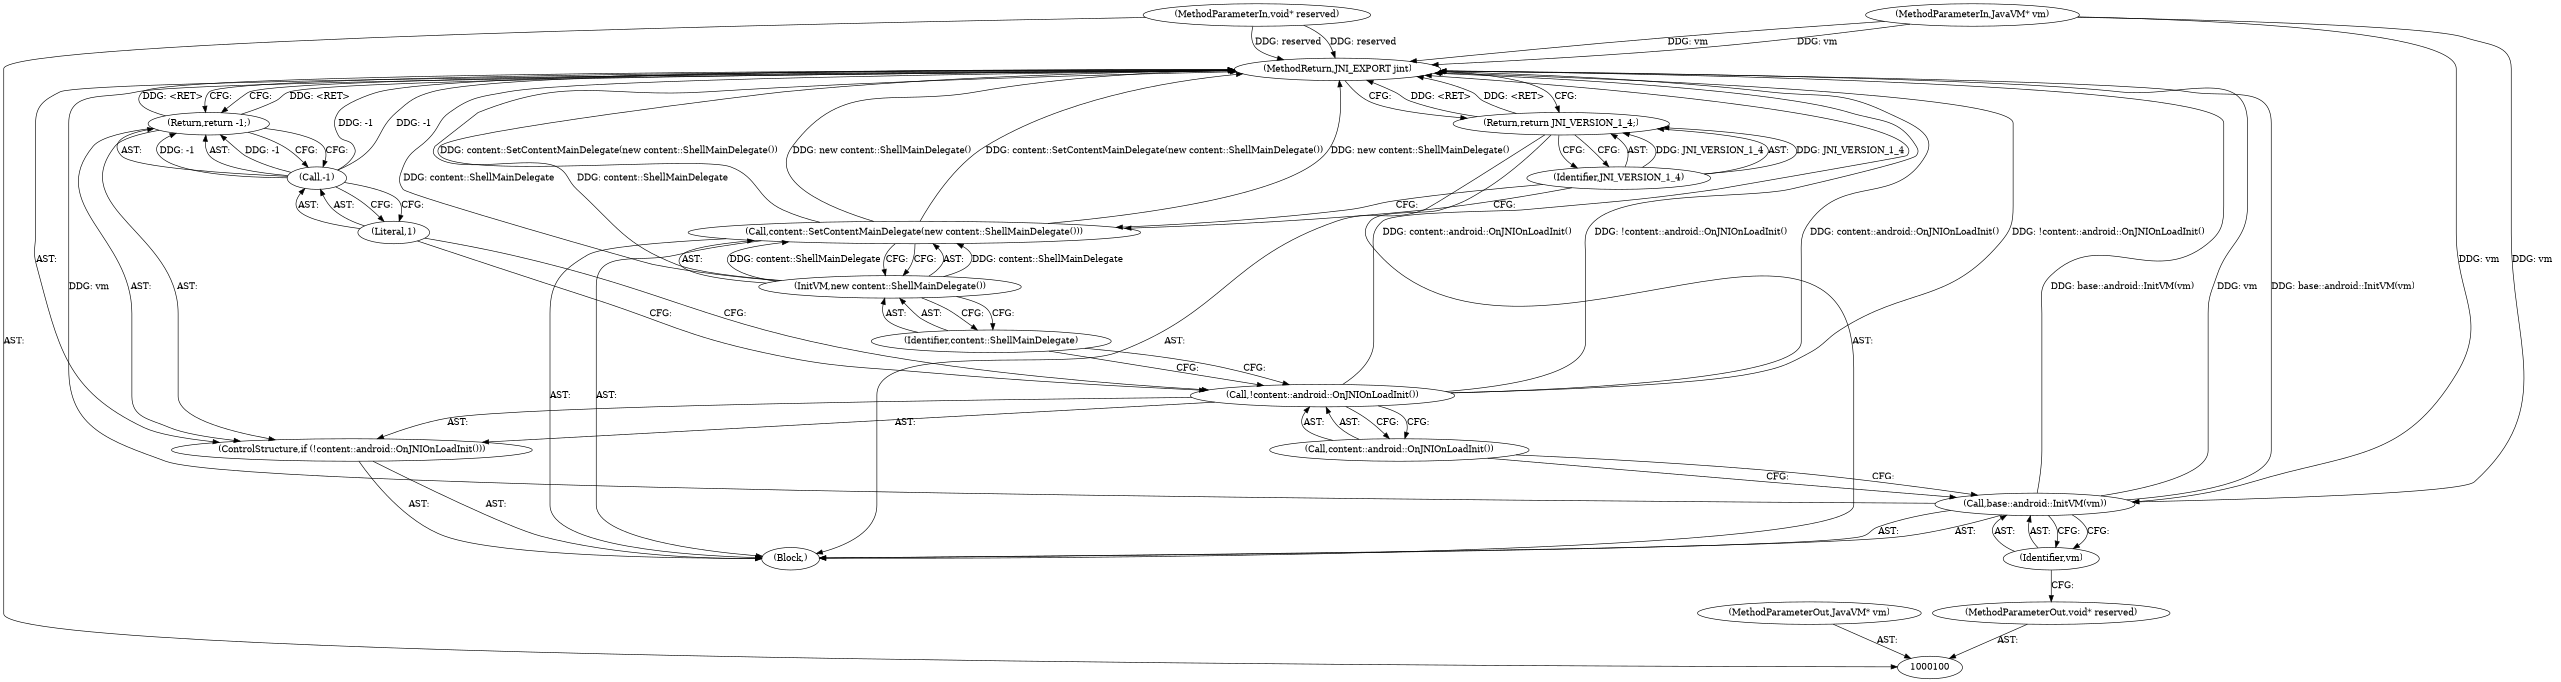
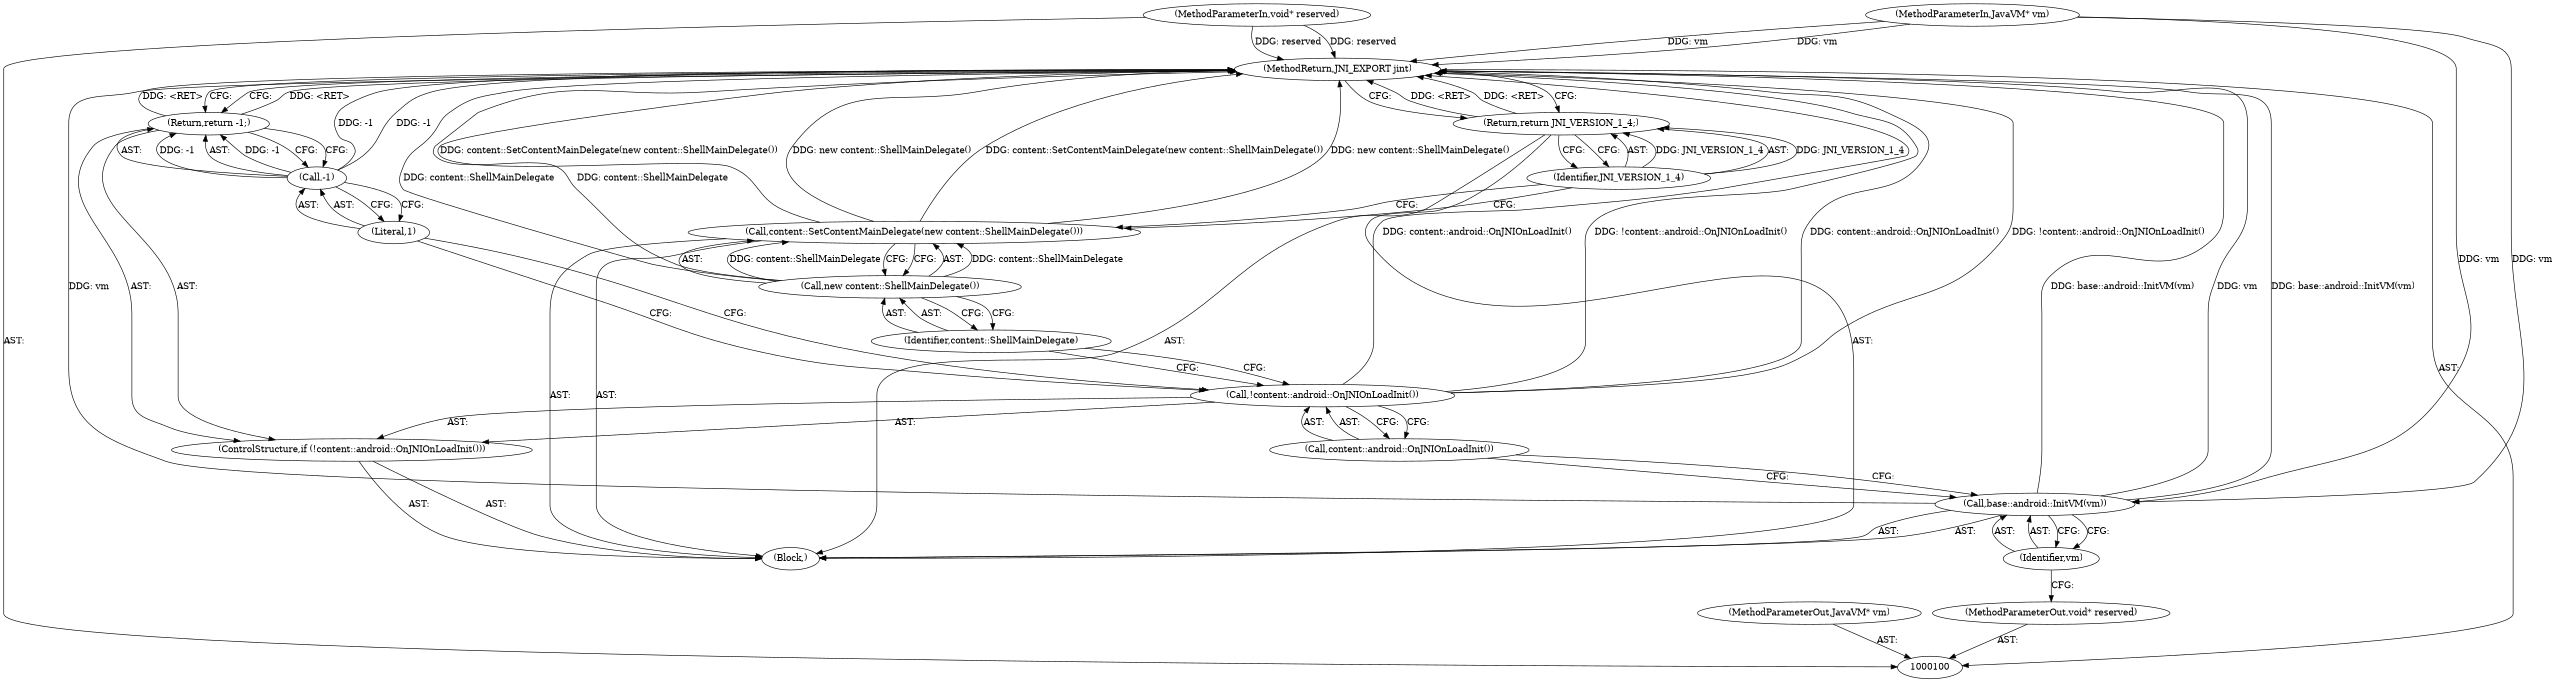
(132, 86) -> (2432, 159)
(890, 287) -> (890, 287)
